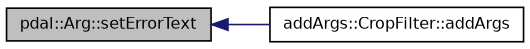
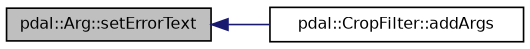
(397, 25) -> (397, 25)
